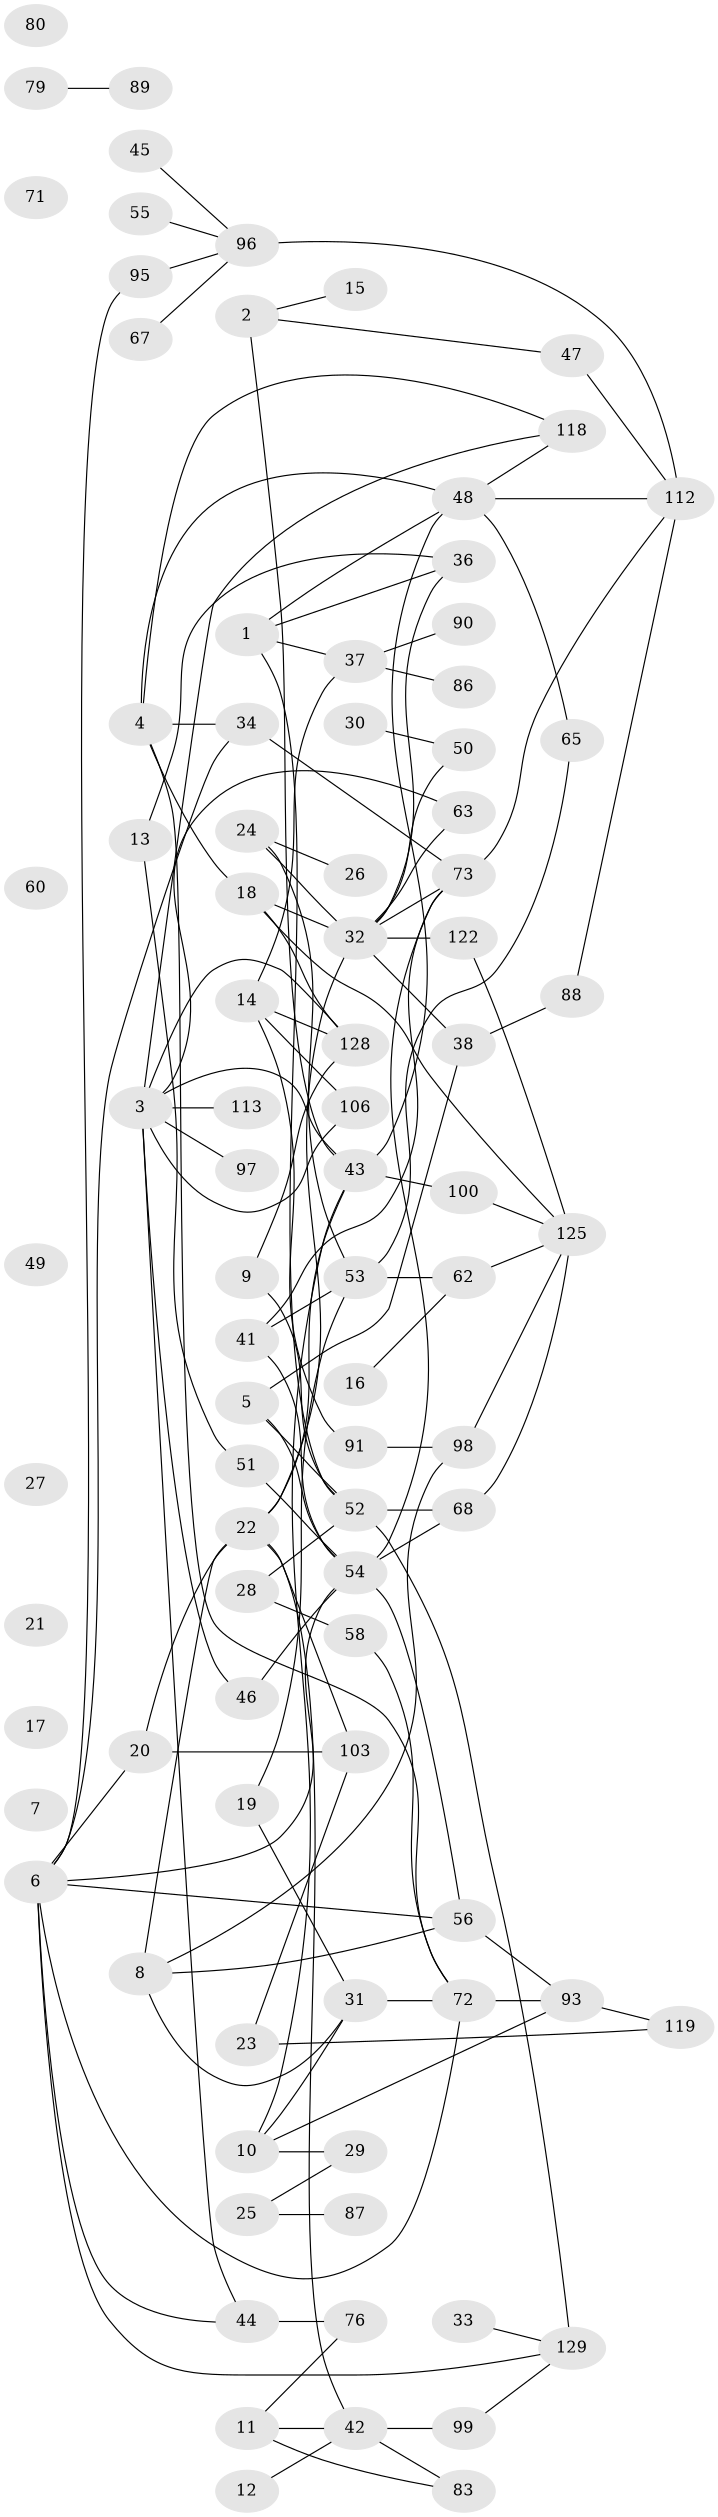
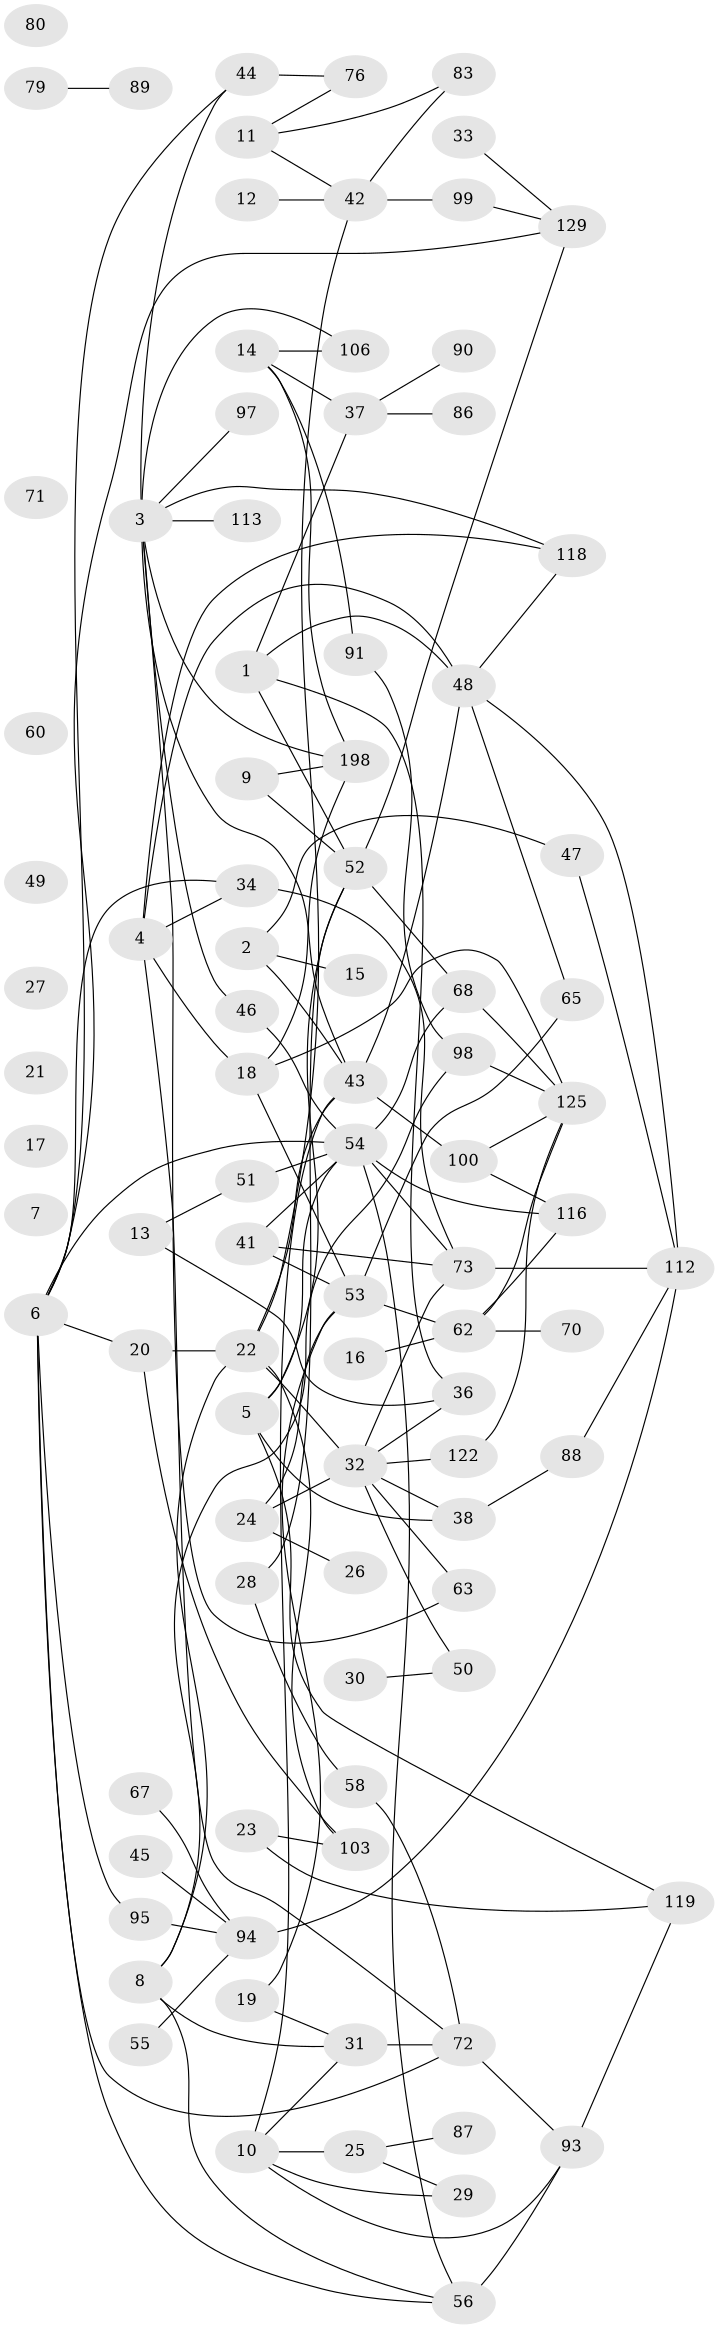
(247, 245) -> (247, 1938)
(310, 919) -> (288, 1158)
(355, 1045) -> (355, 761)
none -> (572, 1215)
none -> (572, 1331)
none -> (359, 1735)
none -> (302, 2152)
